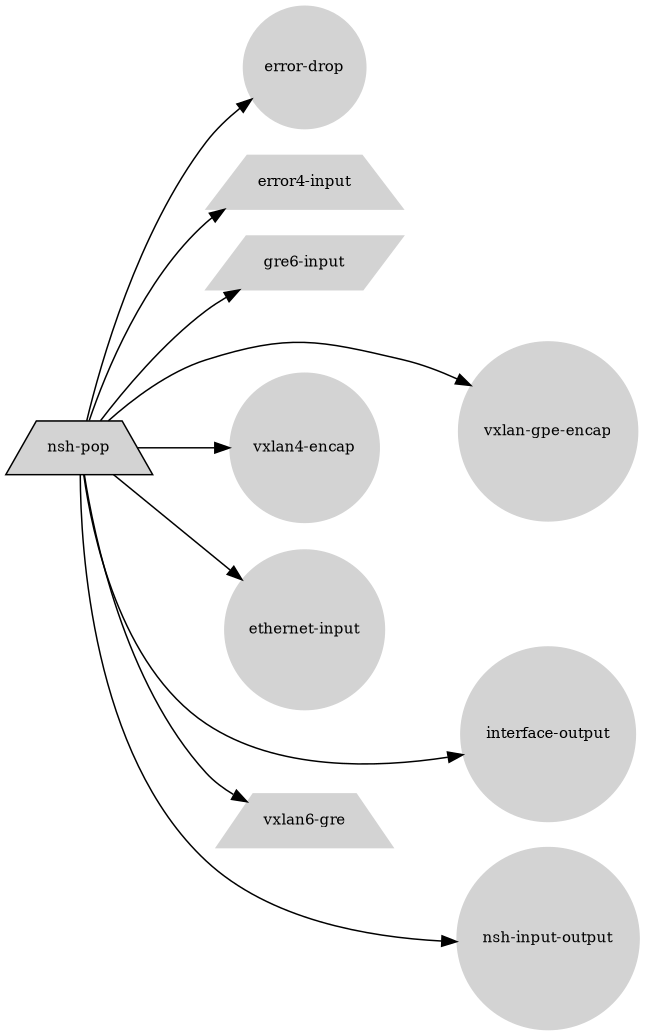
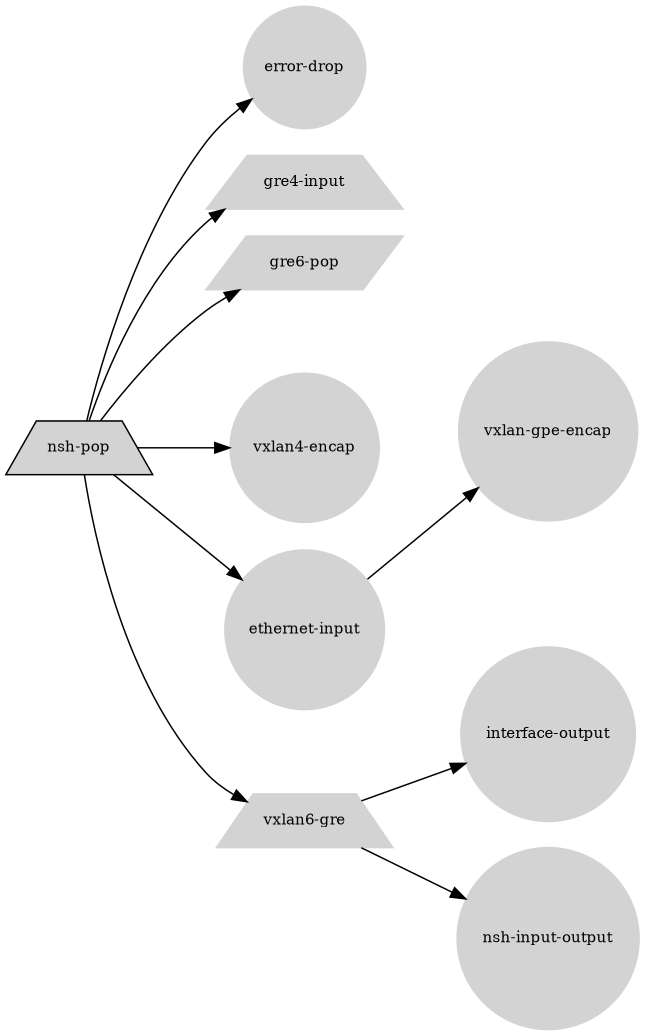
(305, 182) -> (305, 182)
(305, 263) -> (305, 263)
(275, 344) -> (417, 538)
(193, 712) -> (406, 785)
(156, 797) -> (407, 870)
